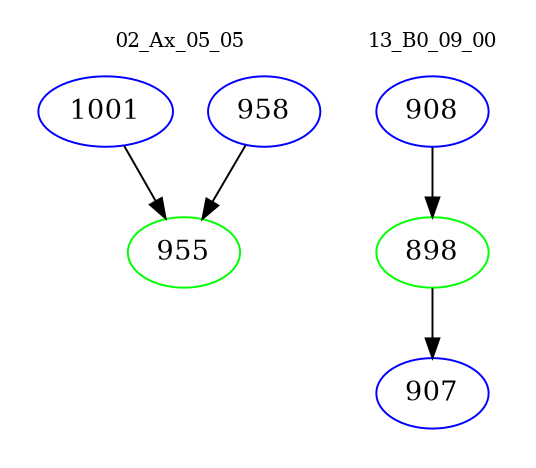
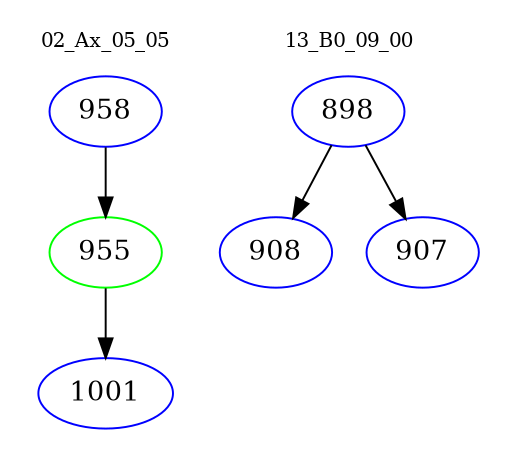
(432, 172) -> (317, 173)
(140, 173) -> (106, 313)
(432, 252) -> (348, 112)
